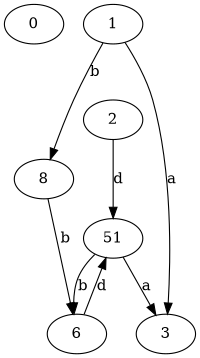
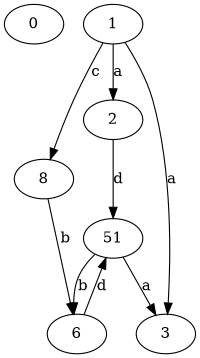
none -> (113, 66)
(96, 72) -> (96, 72)
